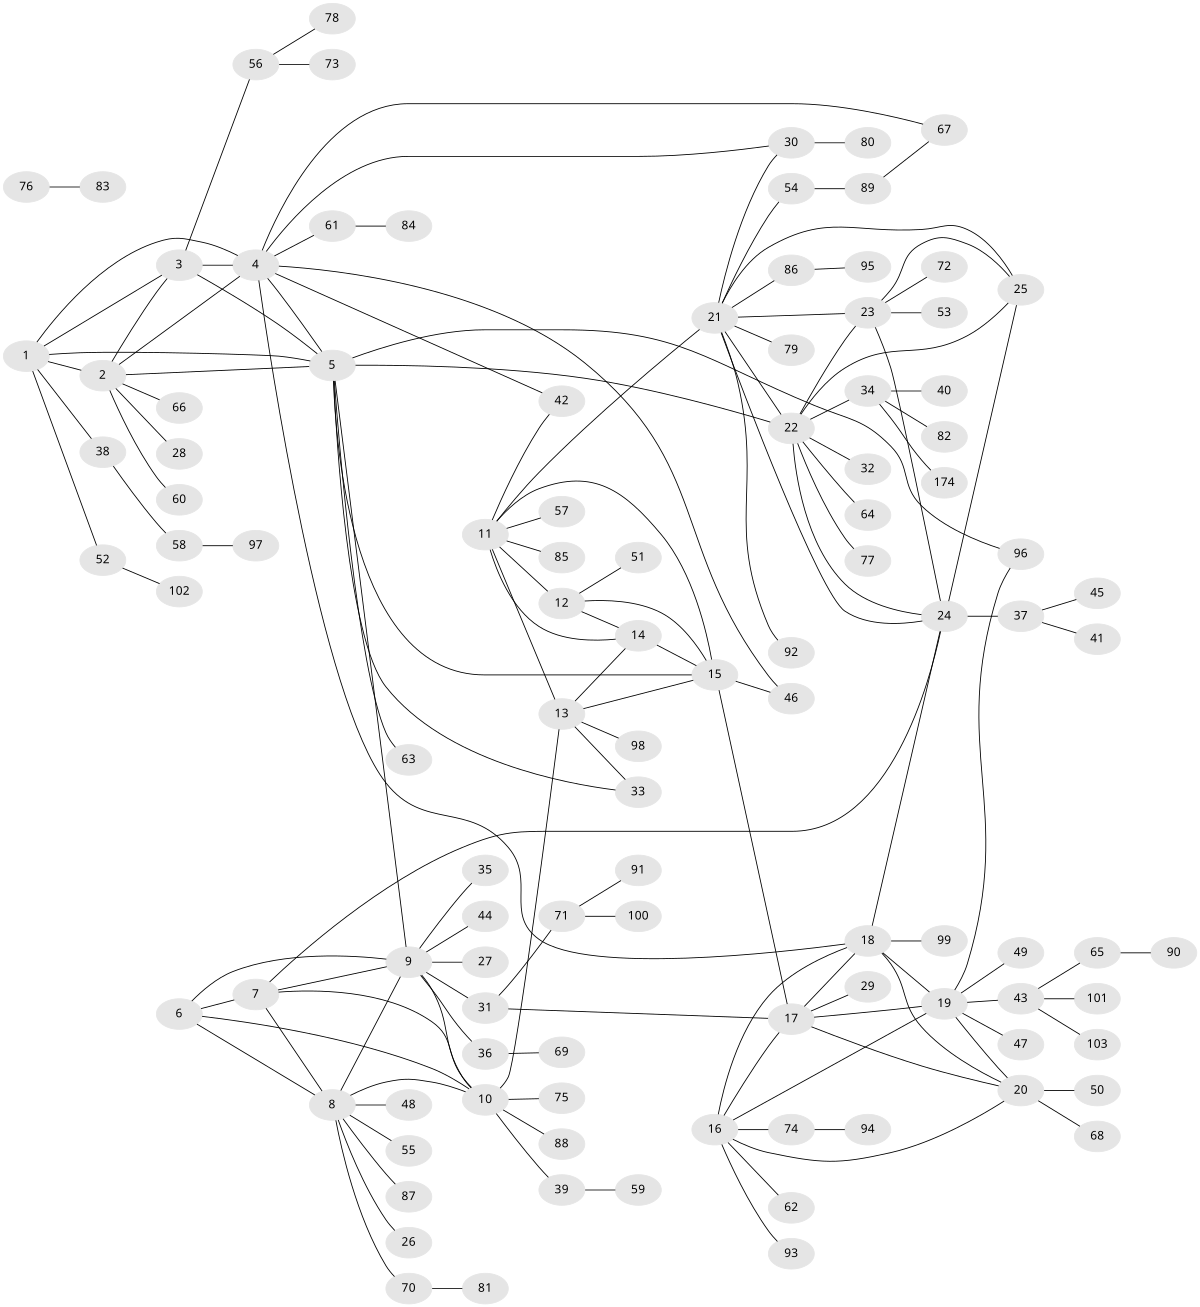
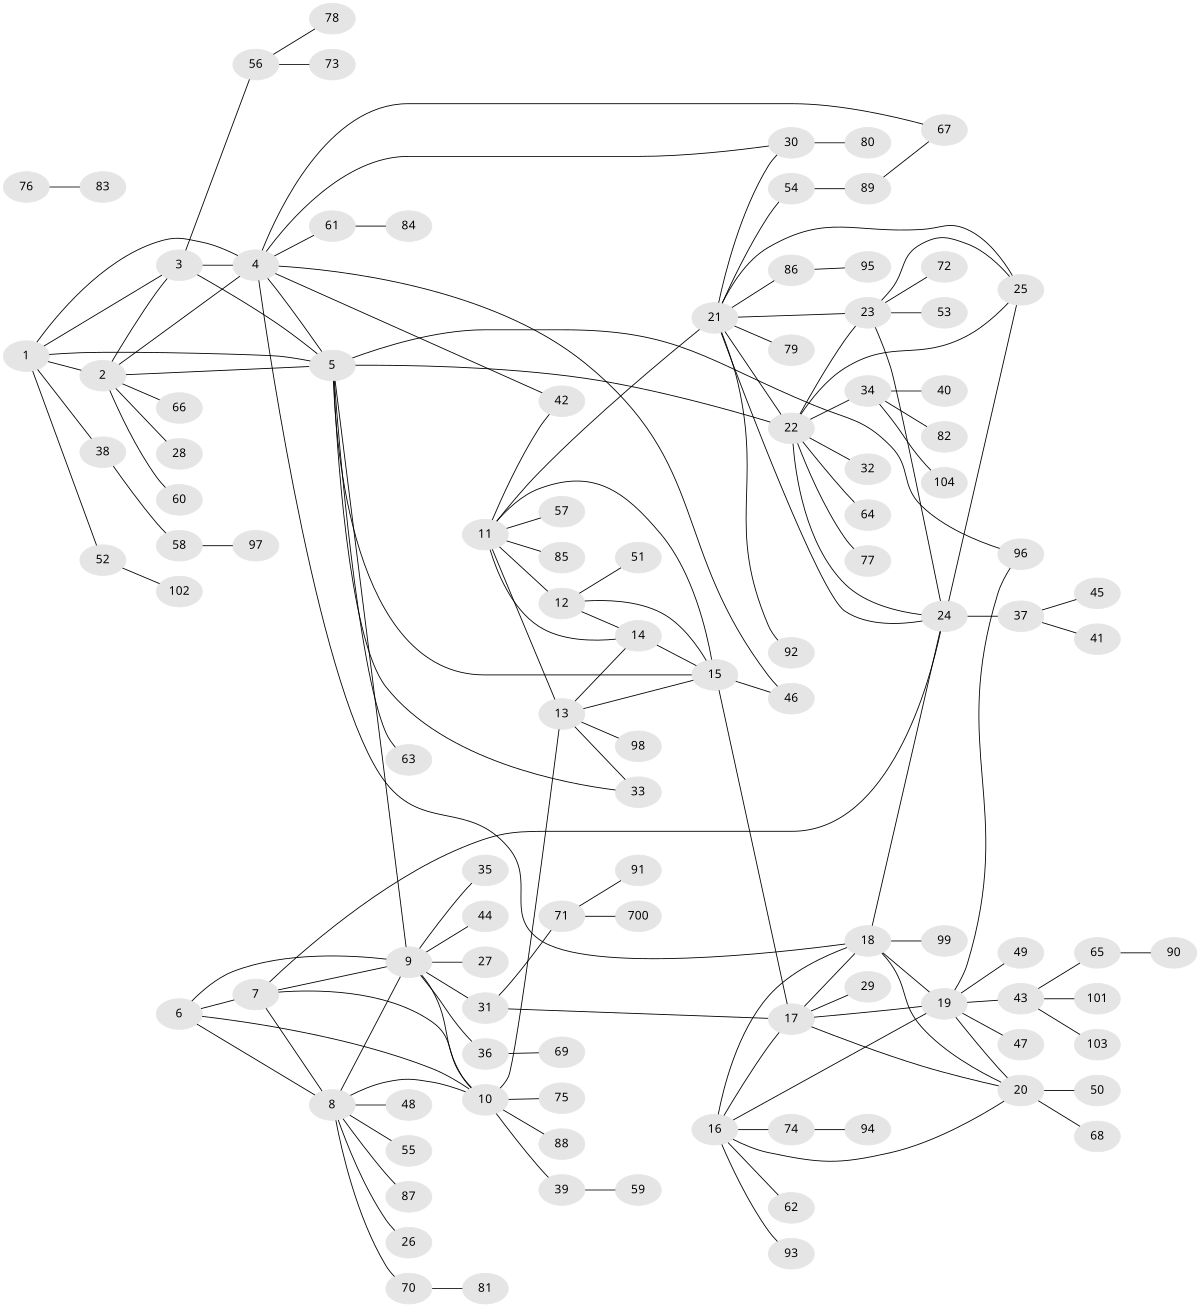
(944, 483) -> (944, 483)
(638, 916) -> (638, 916)
